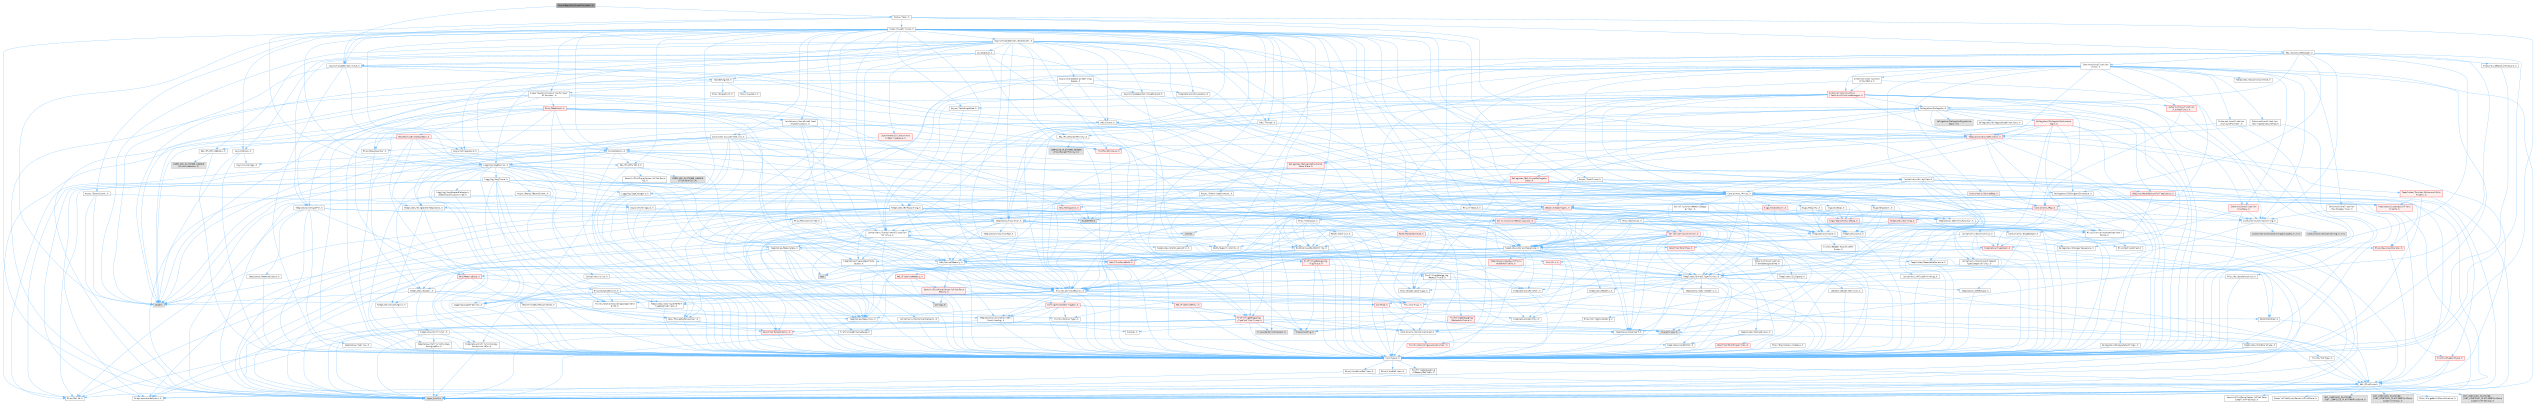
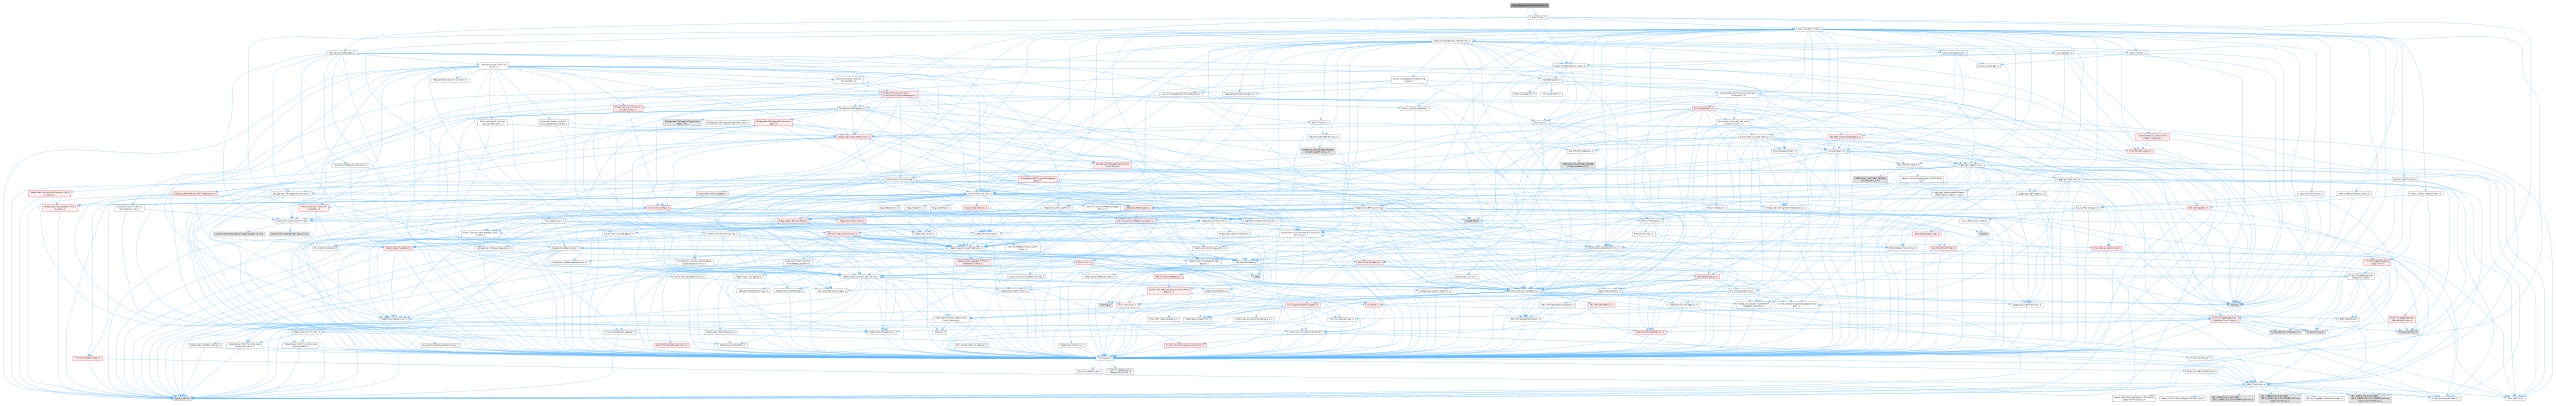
(438, 144) -> (1941, 121)
none -> (1819, 235)
